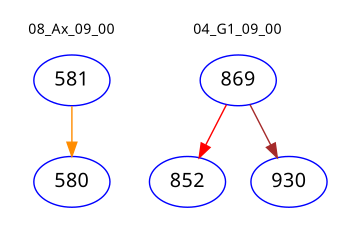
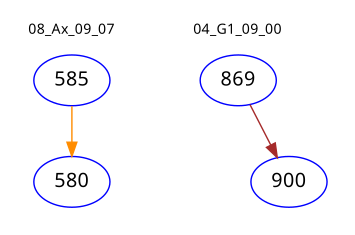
(72, 30) -> (72, 30)
(72, 80) -> (72, 80)
(187, 182) -> none
(289, 182) -> (289, 182)
